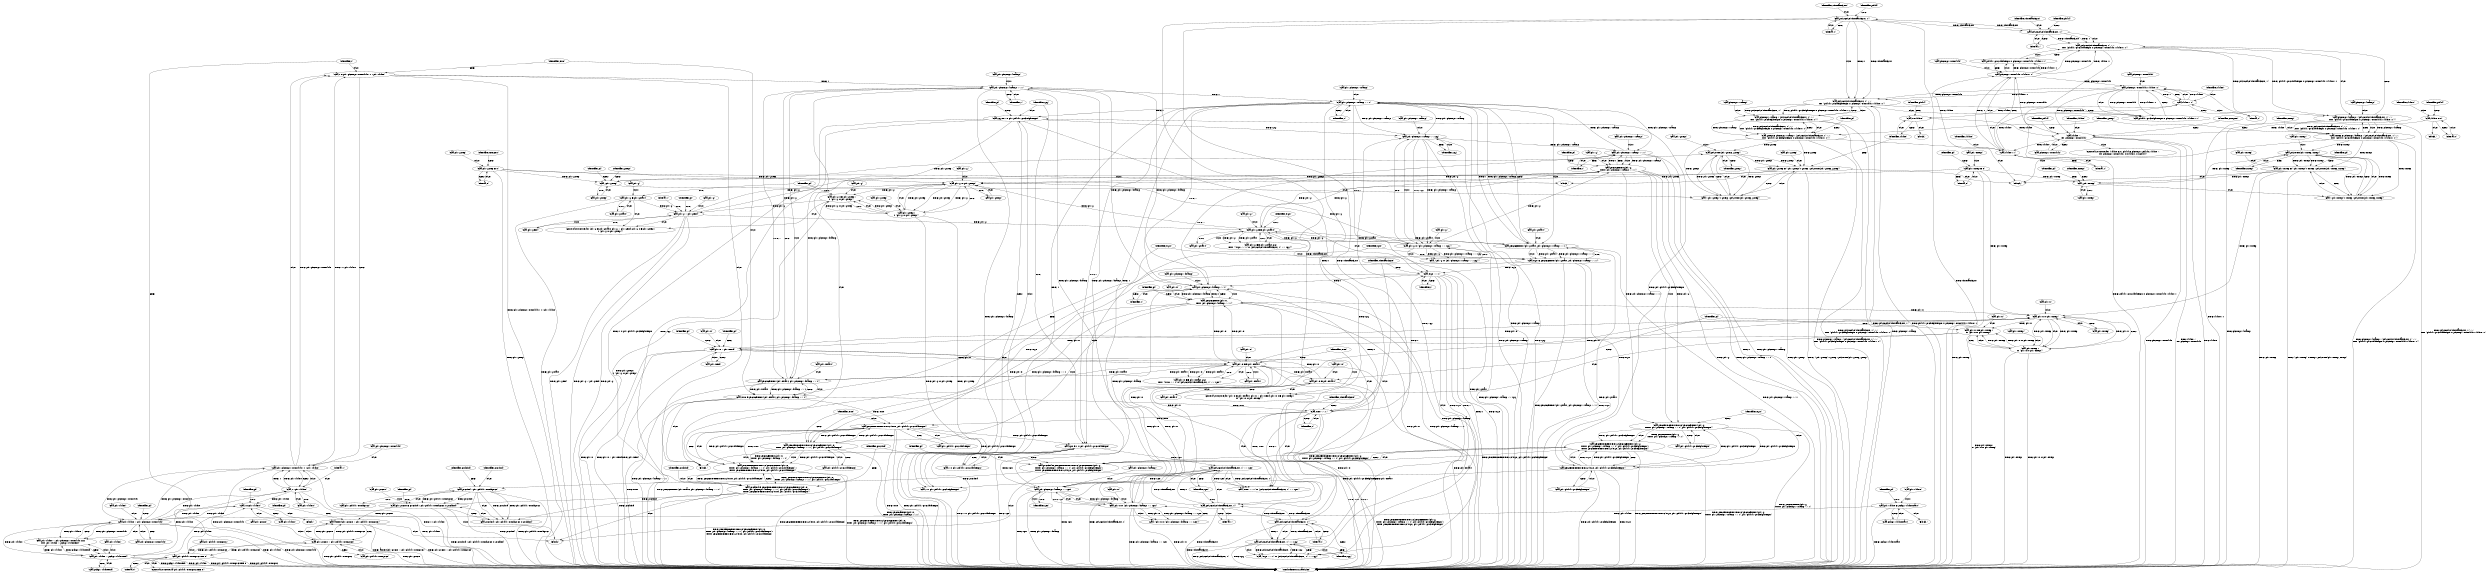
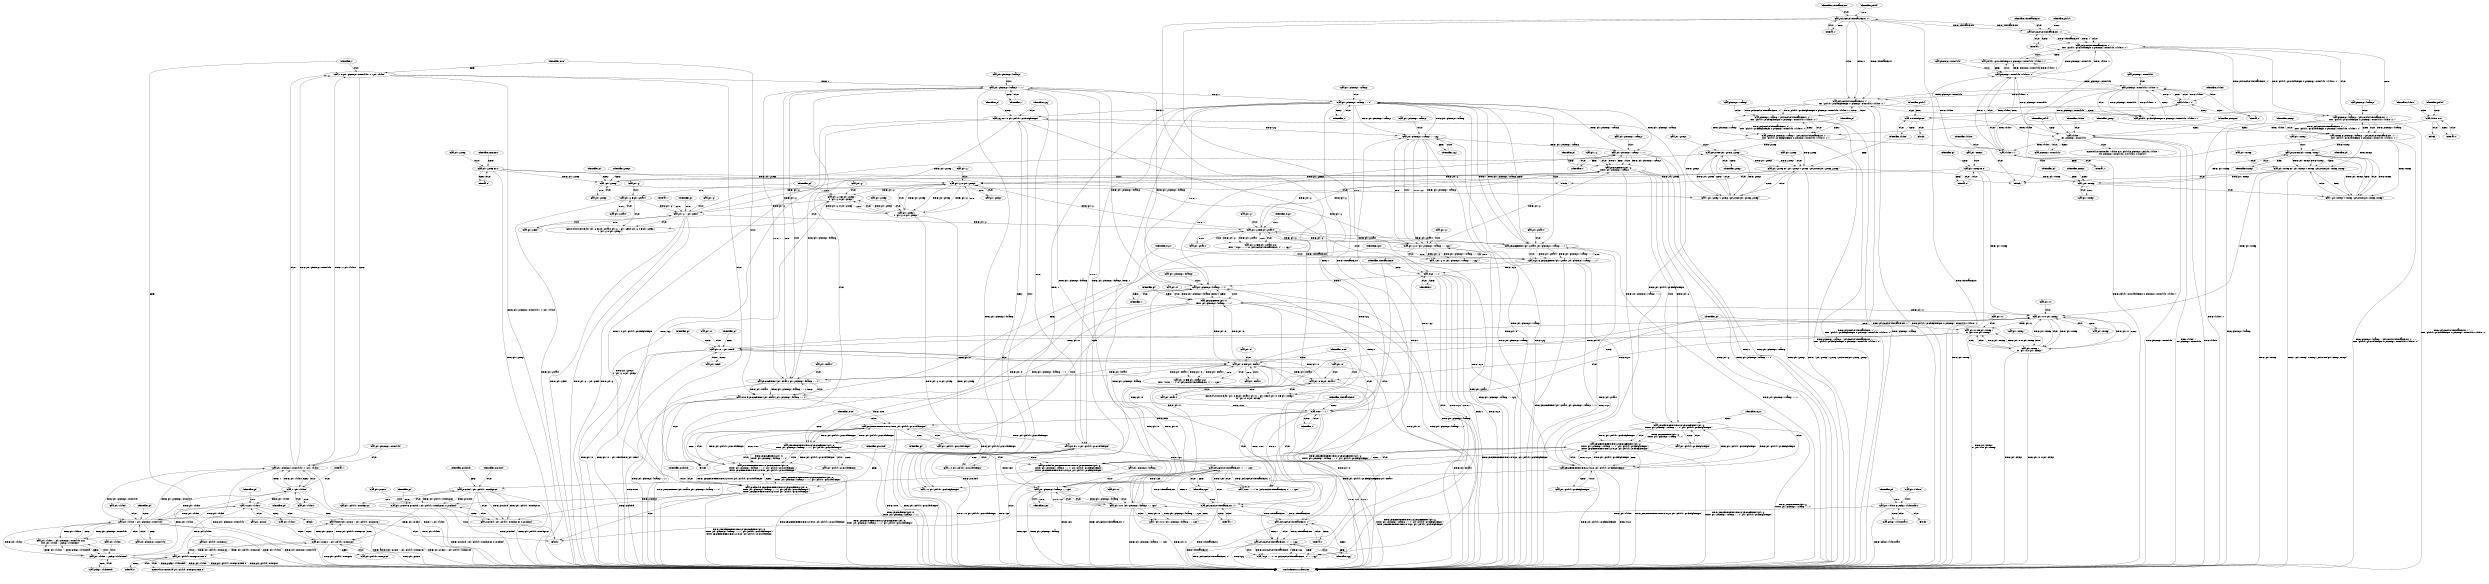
(1915, 118) -> (1915, 118)
(1140, 284) -> (1486, 378)
(373, 512) -> (388, 527)
